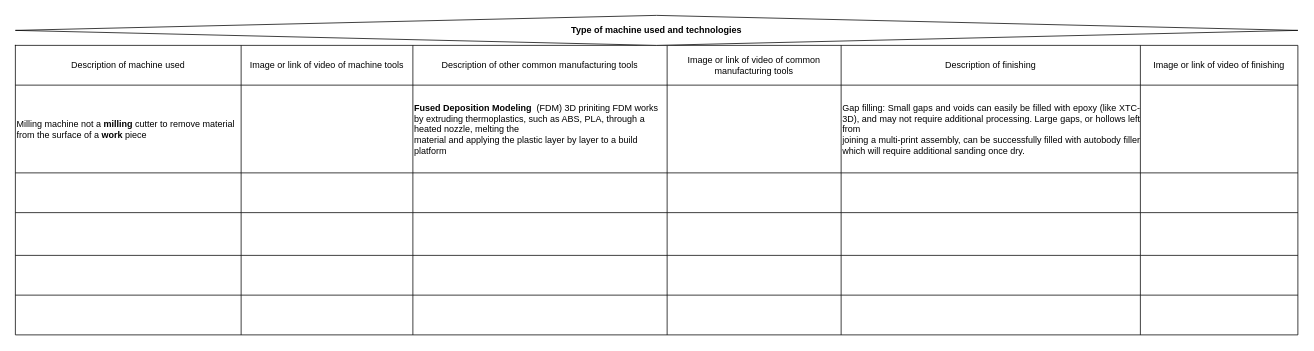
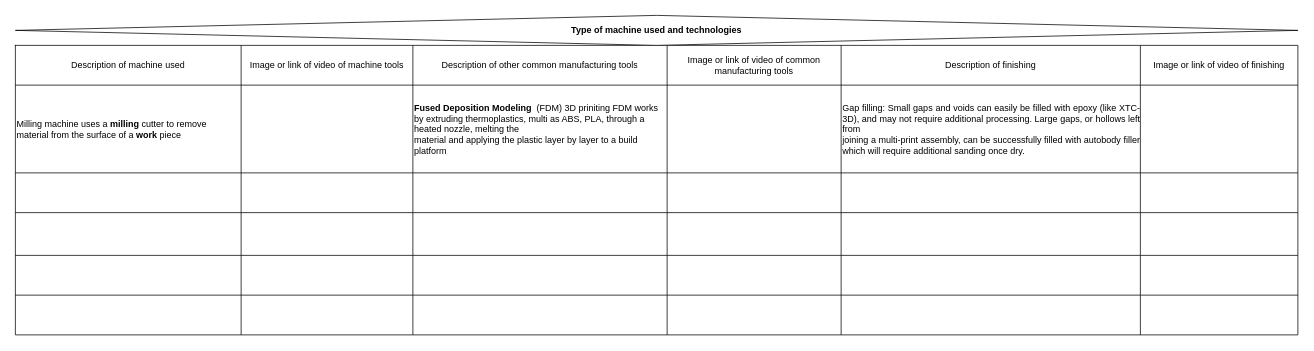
(129, 129) -> (129, 129)
(541, 129) -> (541, 129)
